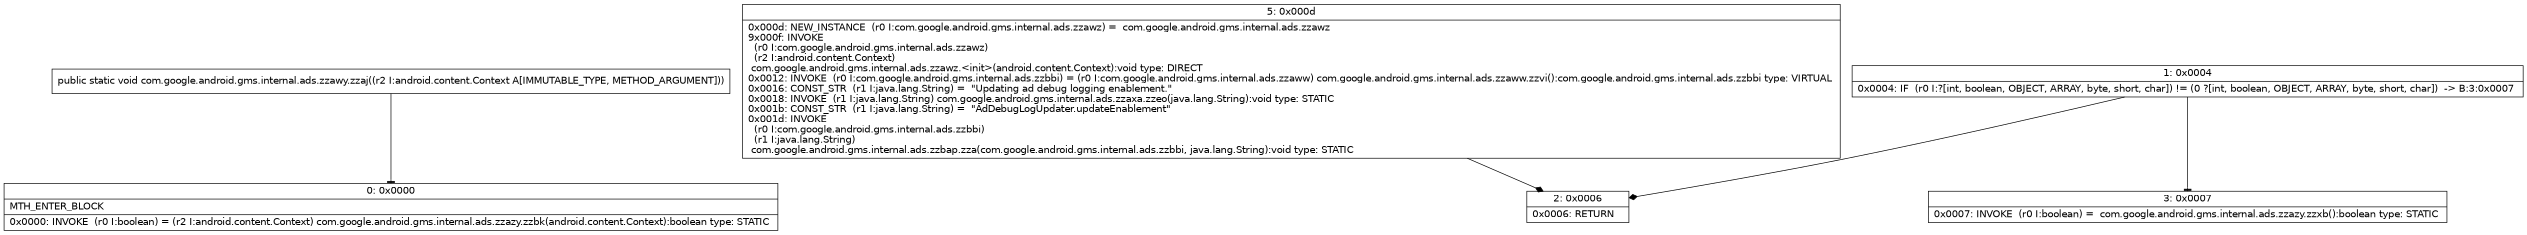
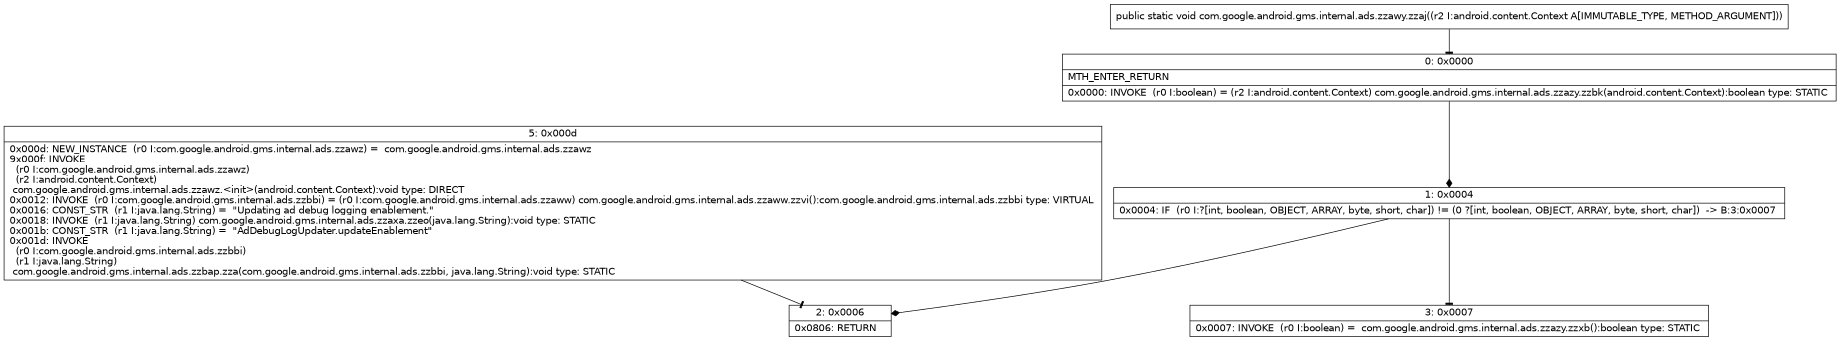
none -> (1449, 140)
(1501, 173) -> (770, 292)
(57, 207) -> (1118, 77)
(1578, 214) -> (840, 328)
